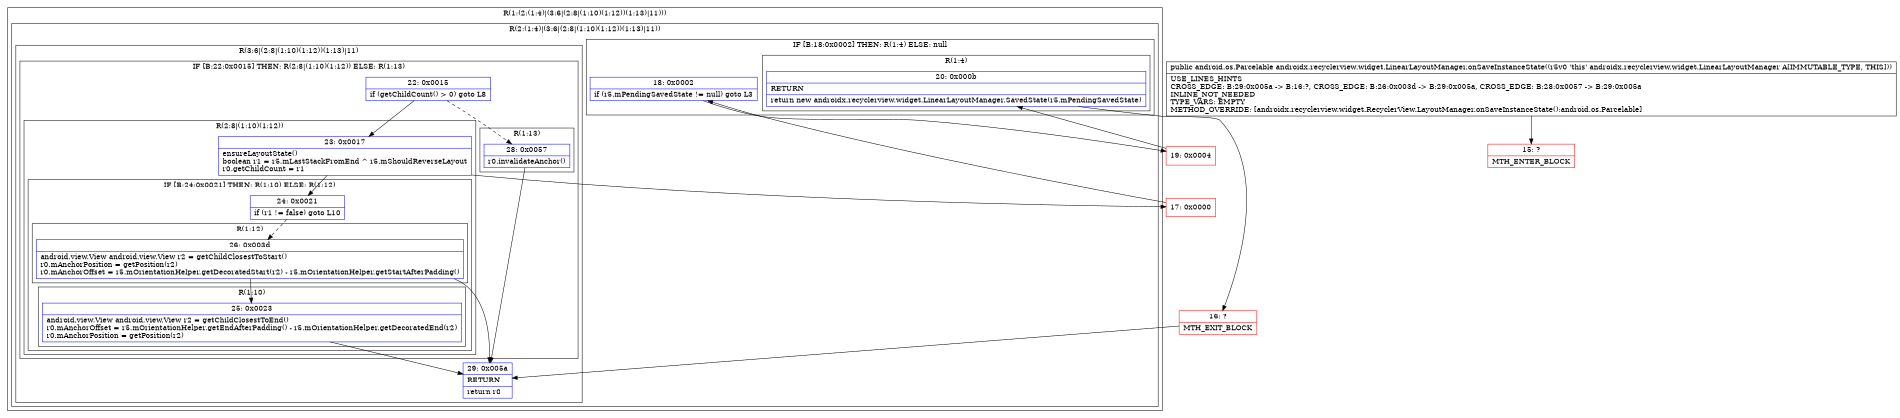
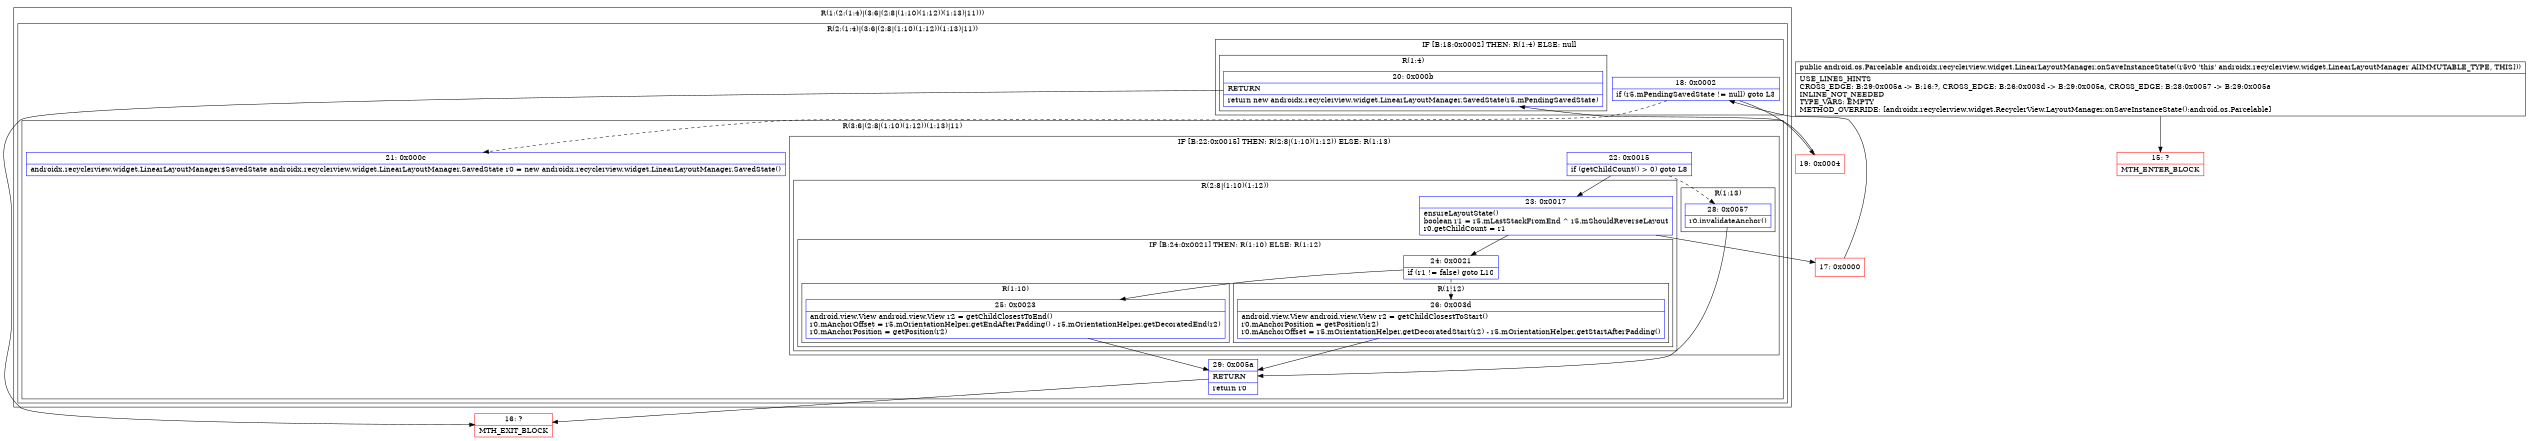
none -> (406, 164)
(251, 290) -> (1264, 280)
(848, 352) -> (965, 395)
